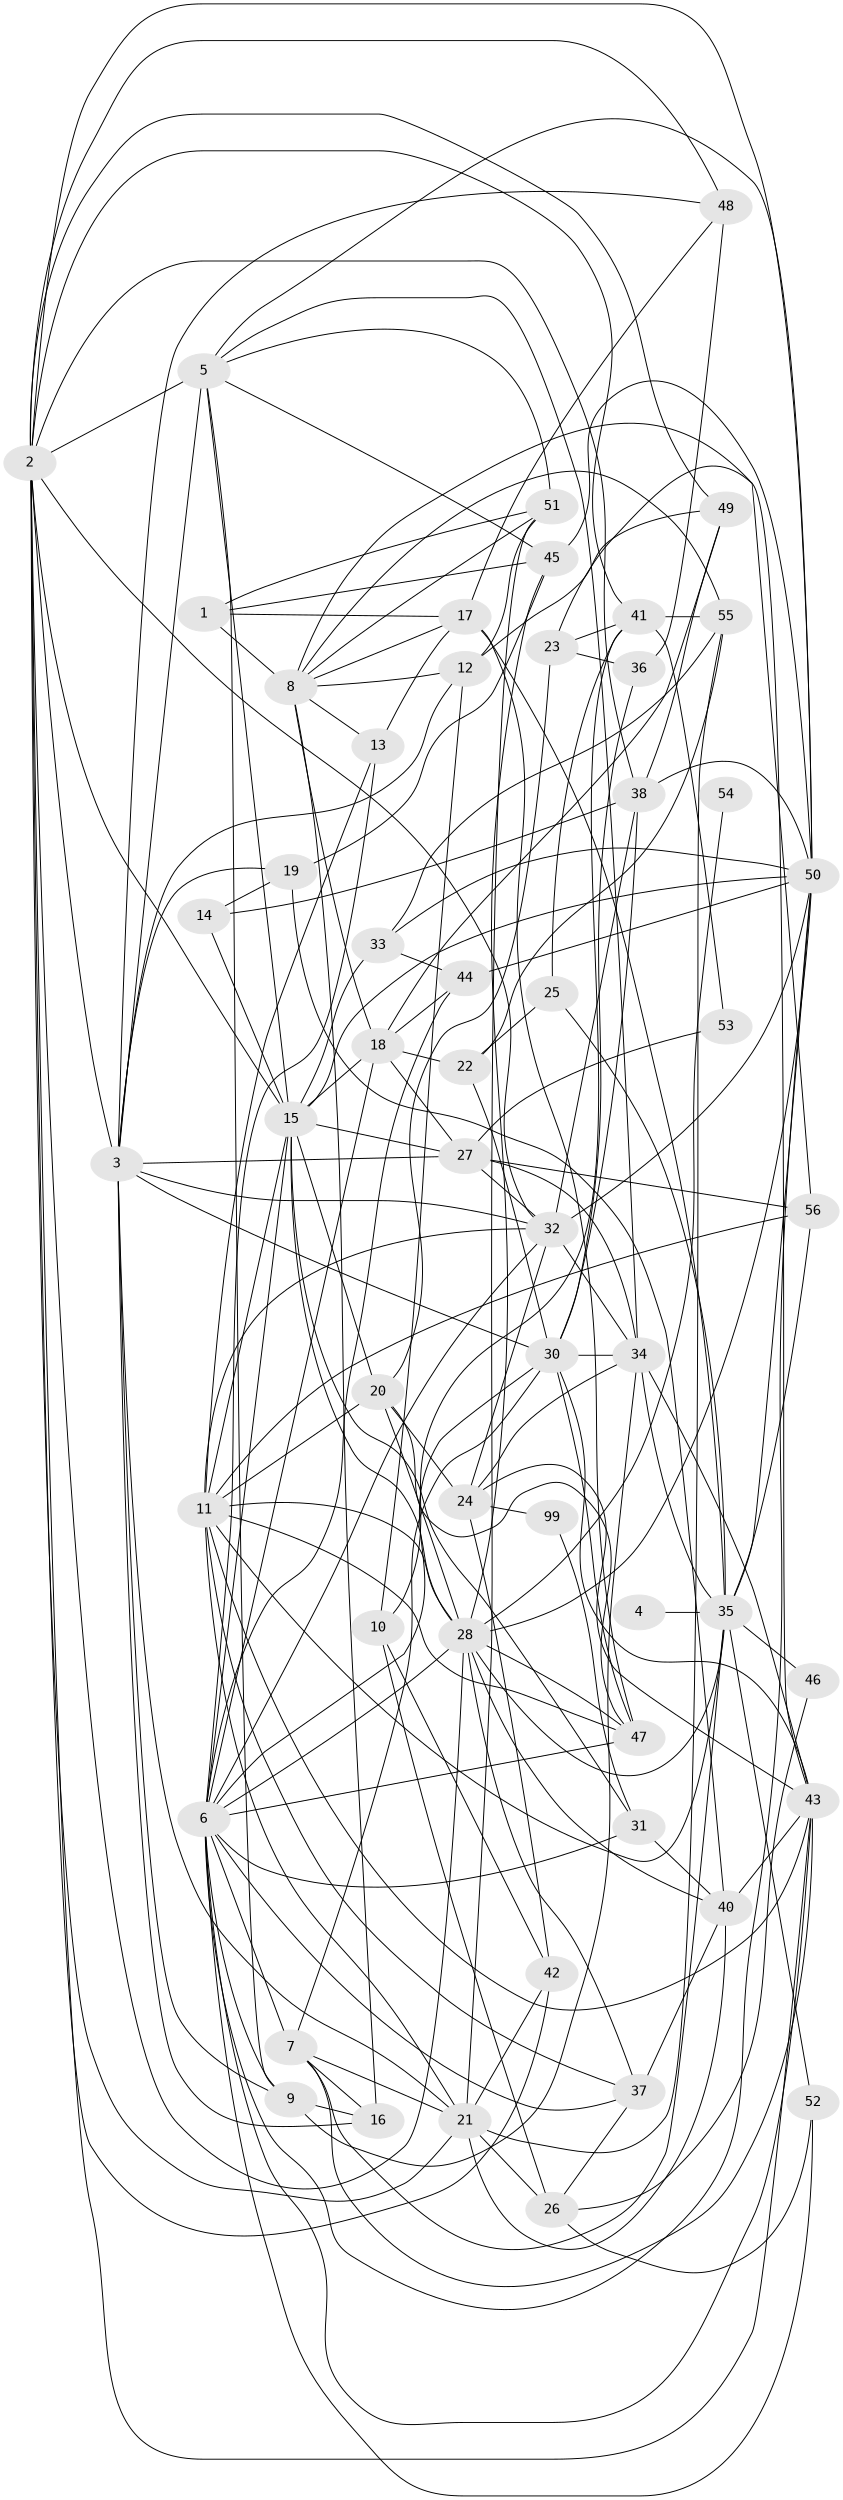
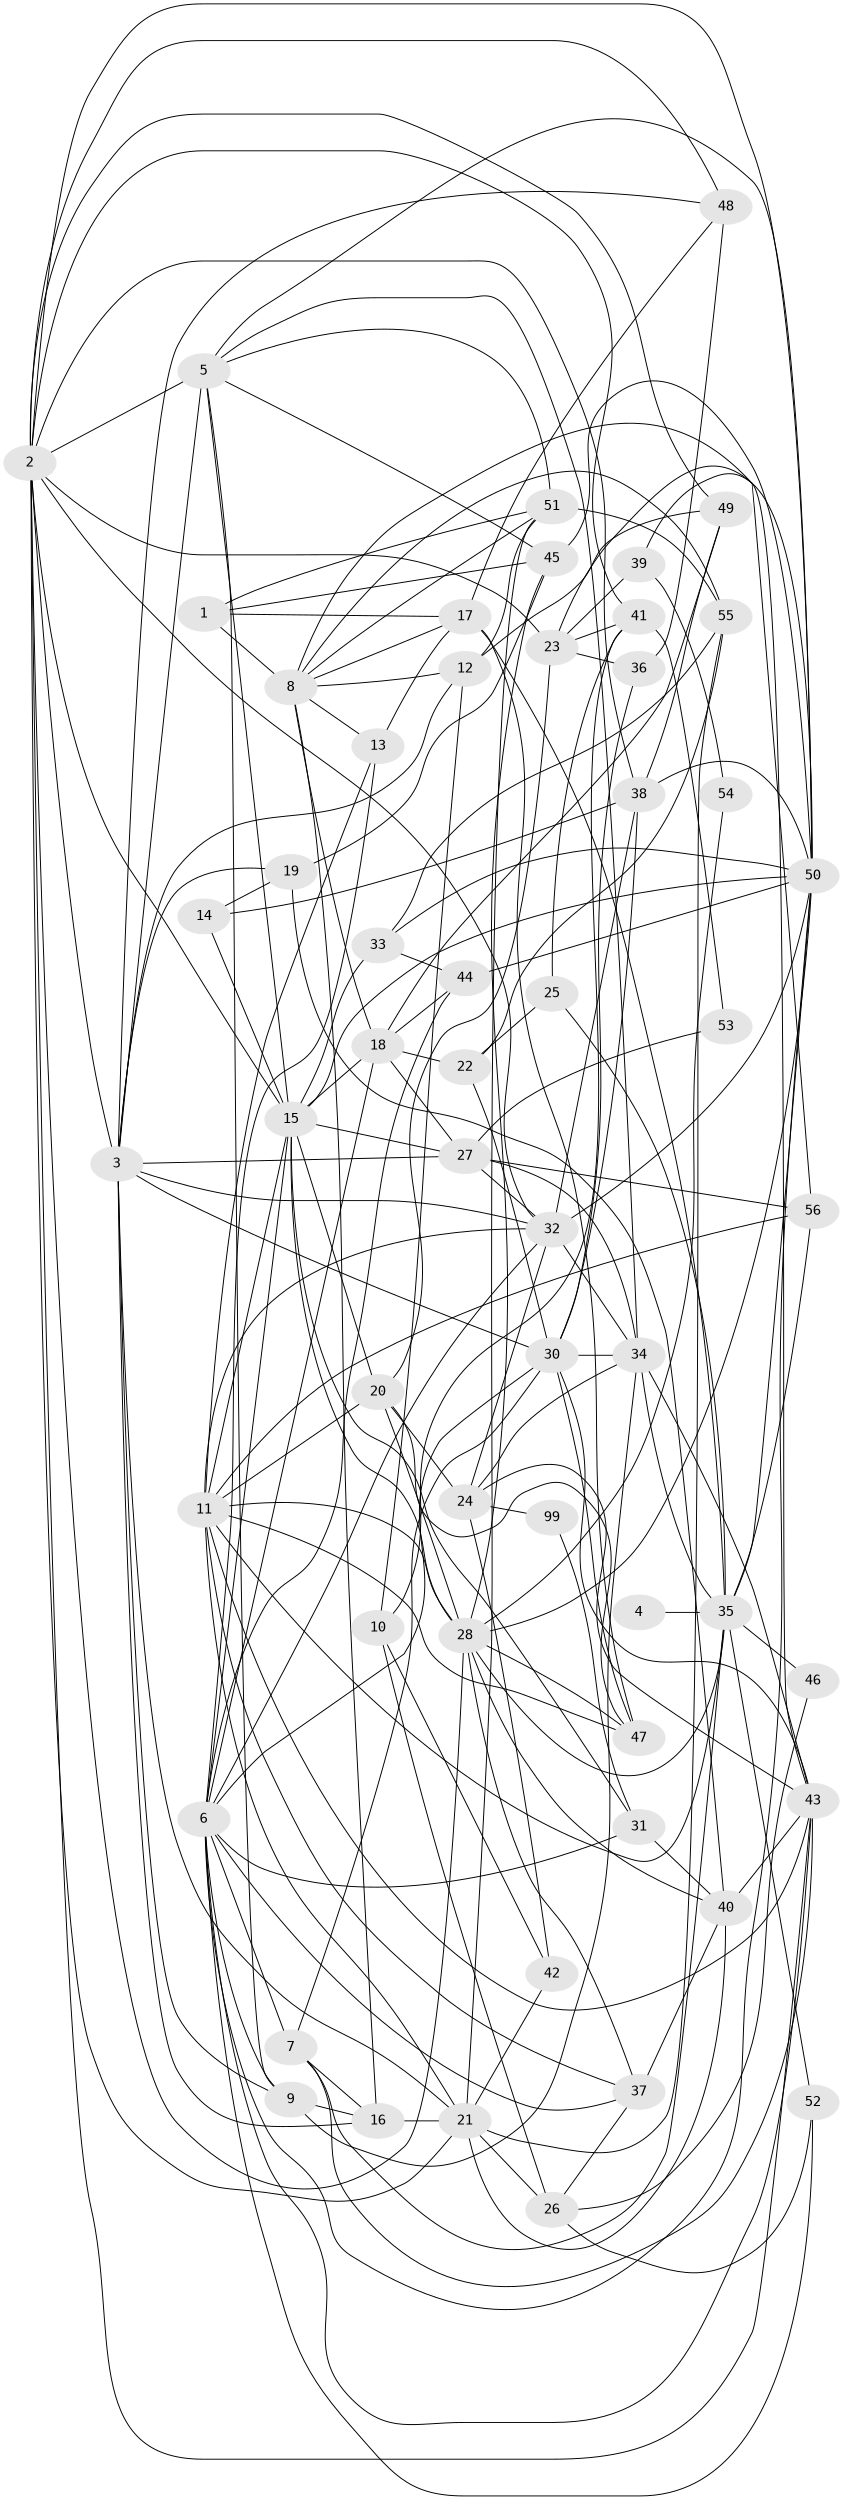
none -> (639, 565)
(683, 617) -> (660, 536)
(339, 1732) -> none
(431, 1777) -> none
(381, 2085) -> (423, 2121)
(90, 2140) -> (293, 555)
